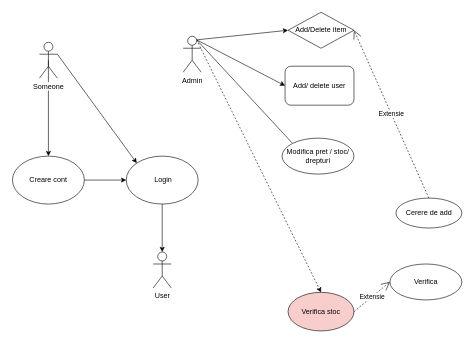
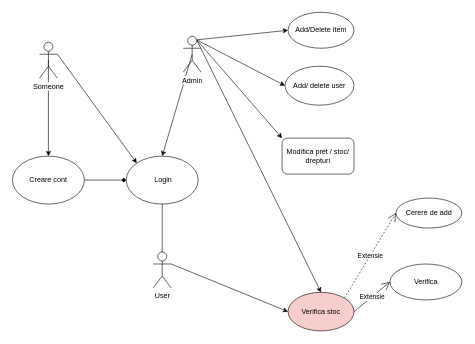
(321, 30) -> (321, 30)
(320, 86) -> (320, 86)
(250, 97) -> (246, 97)
(392, 115) -> none
none -> (173, 119)
(318, 156) -> (318, 156)
(261, 170) -> (261, 170)
(120, 180) -> (120, 180)
(162, 246) -> (162, 248)
none -> (370, 256)
none -> (229, 288)
(360, 308) -> (360, 308)
